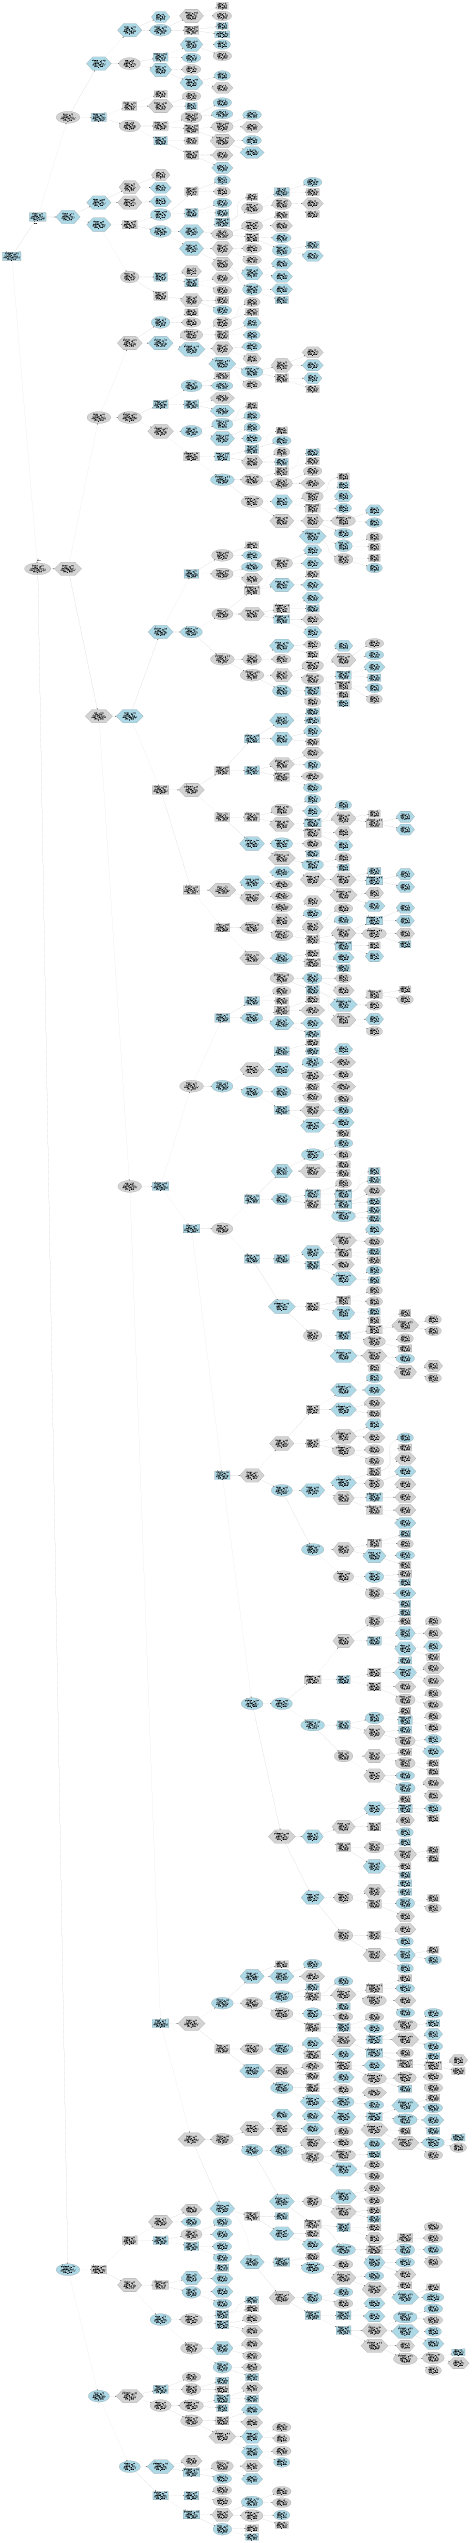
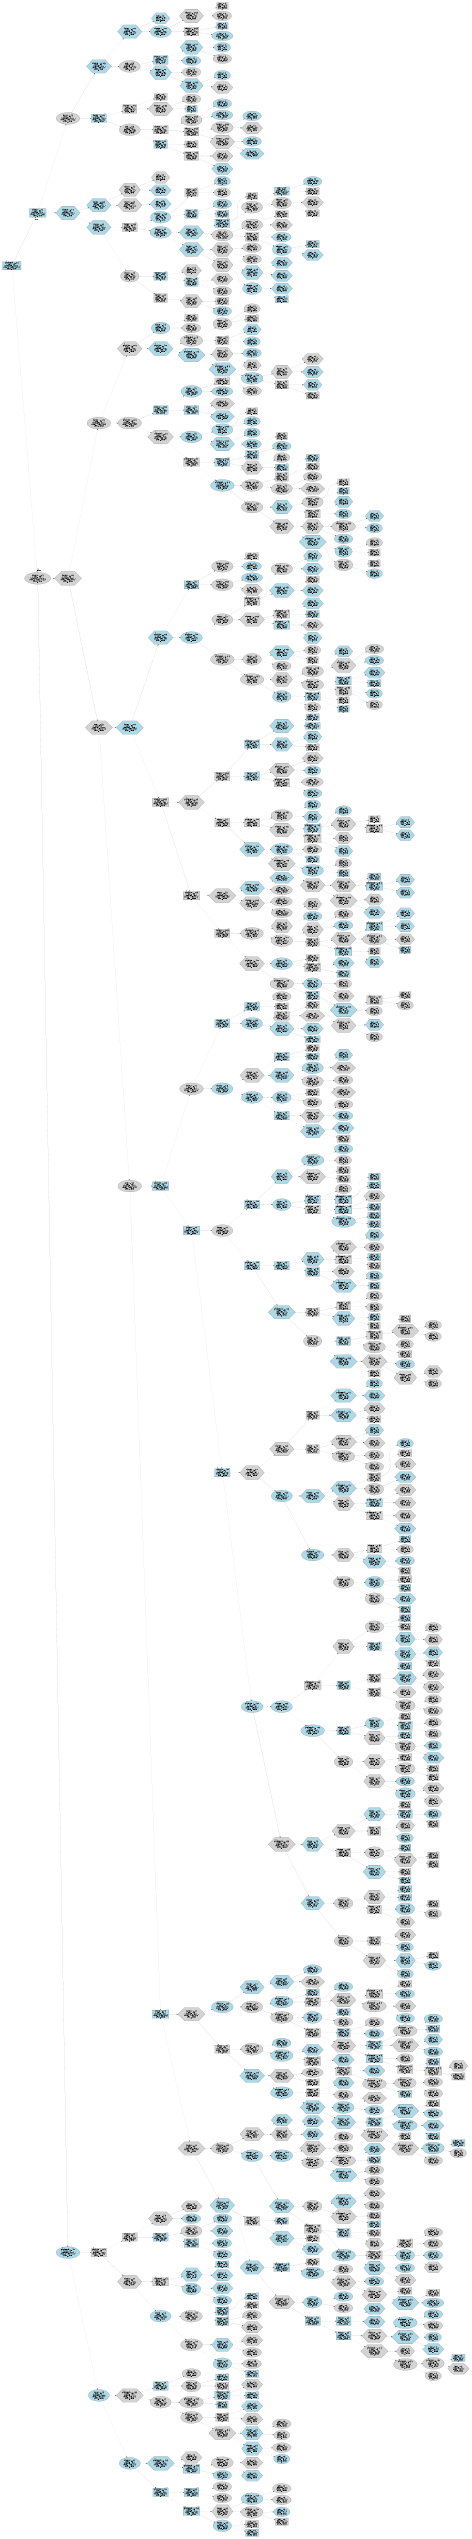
(222, 34) -> (222, 36)
(282, 1964) -> none
none -> (282, 2043)
(433, 2297) -> (433, 2303)
